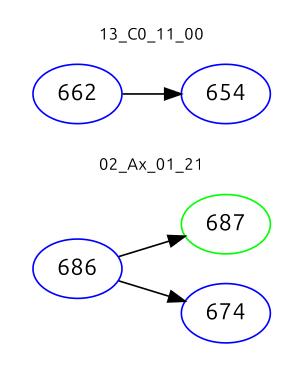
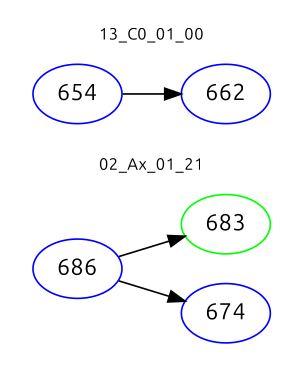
(152, 35) -> (152, 35)
(144, 94) -> (144, 94)
(226, 224) -> (226, 224)
